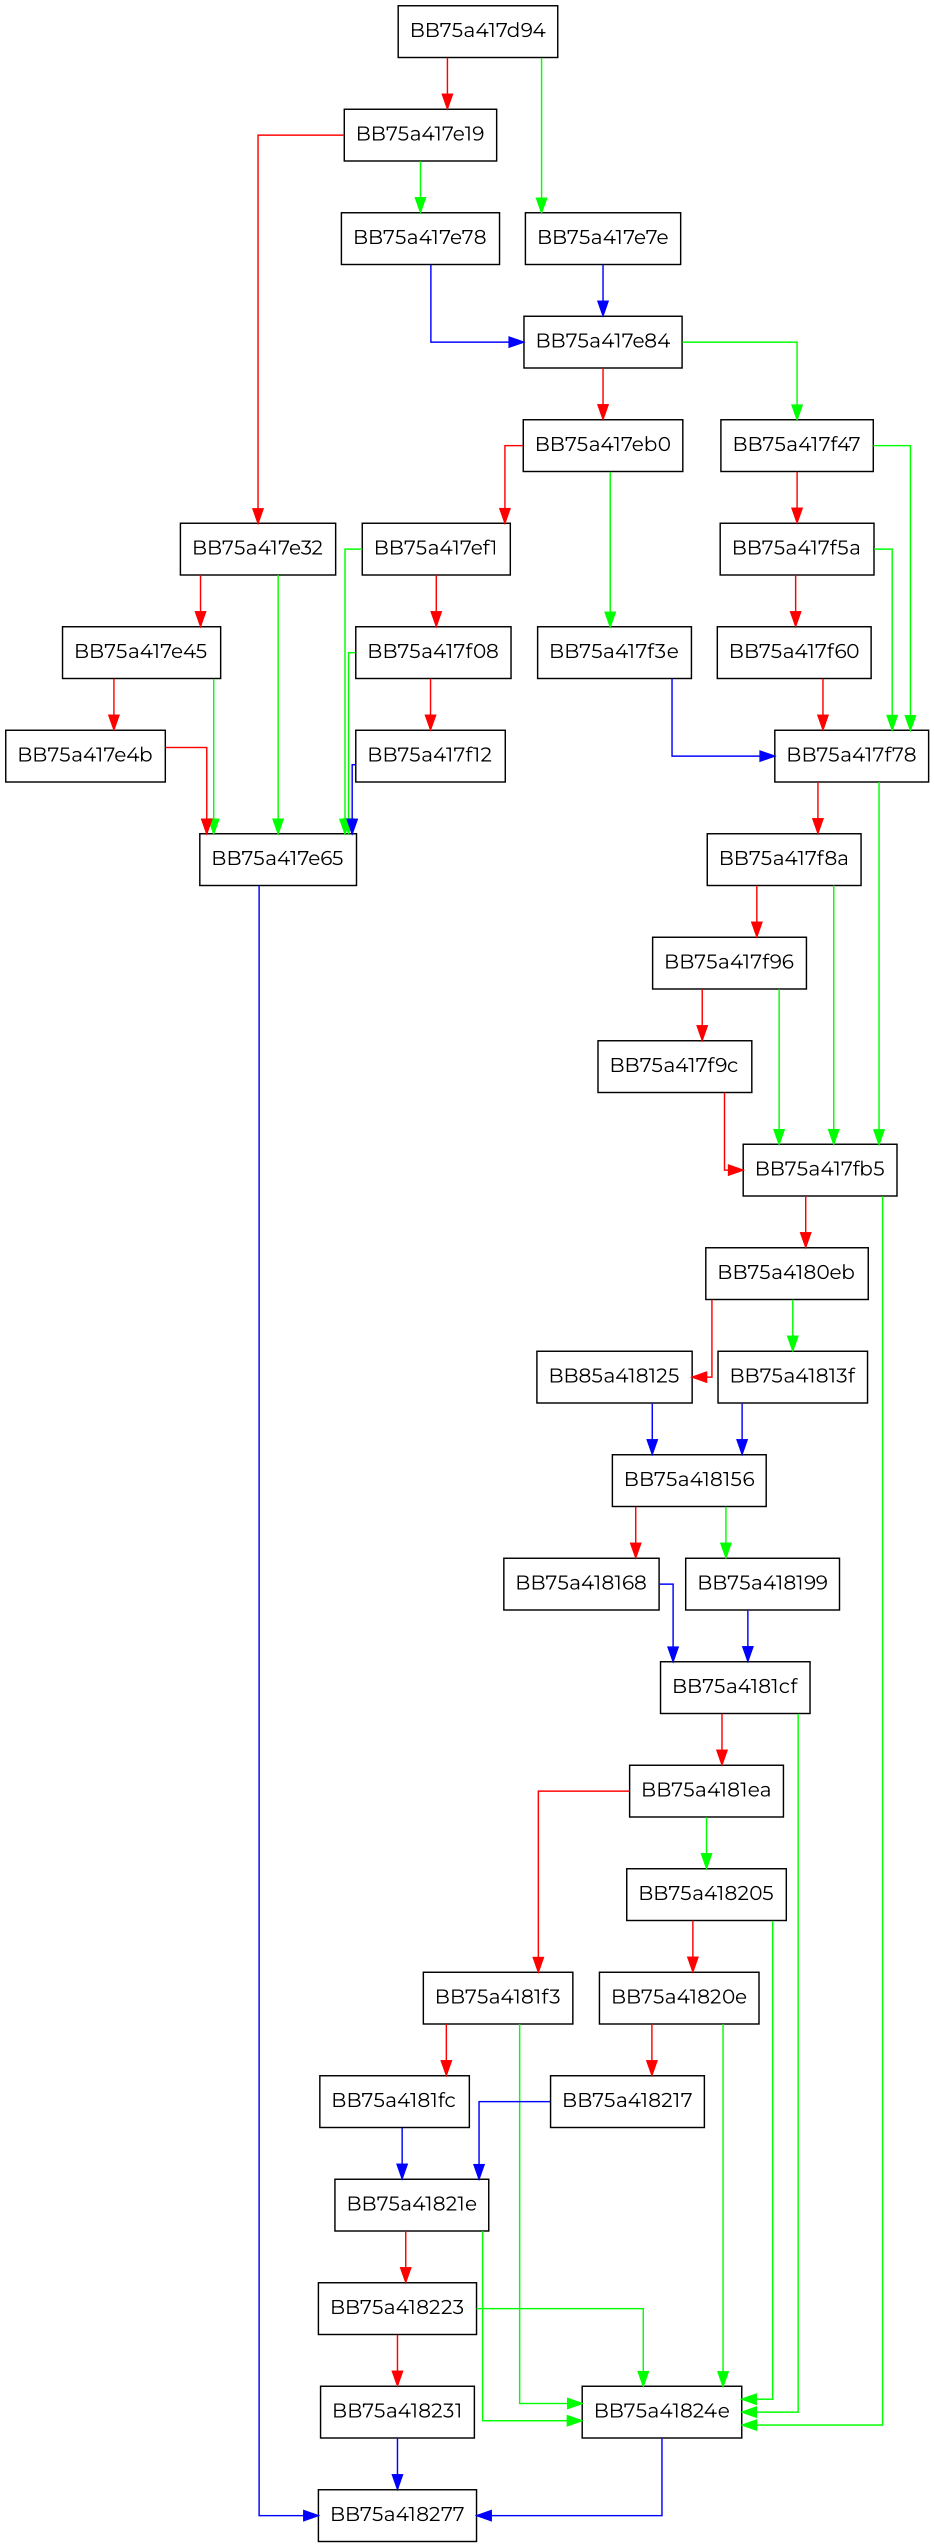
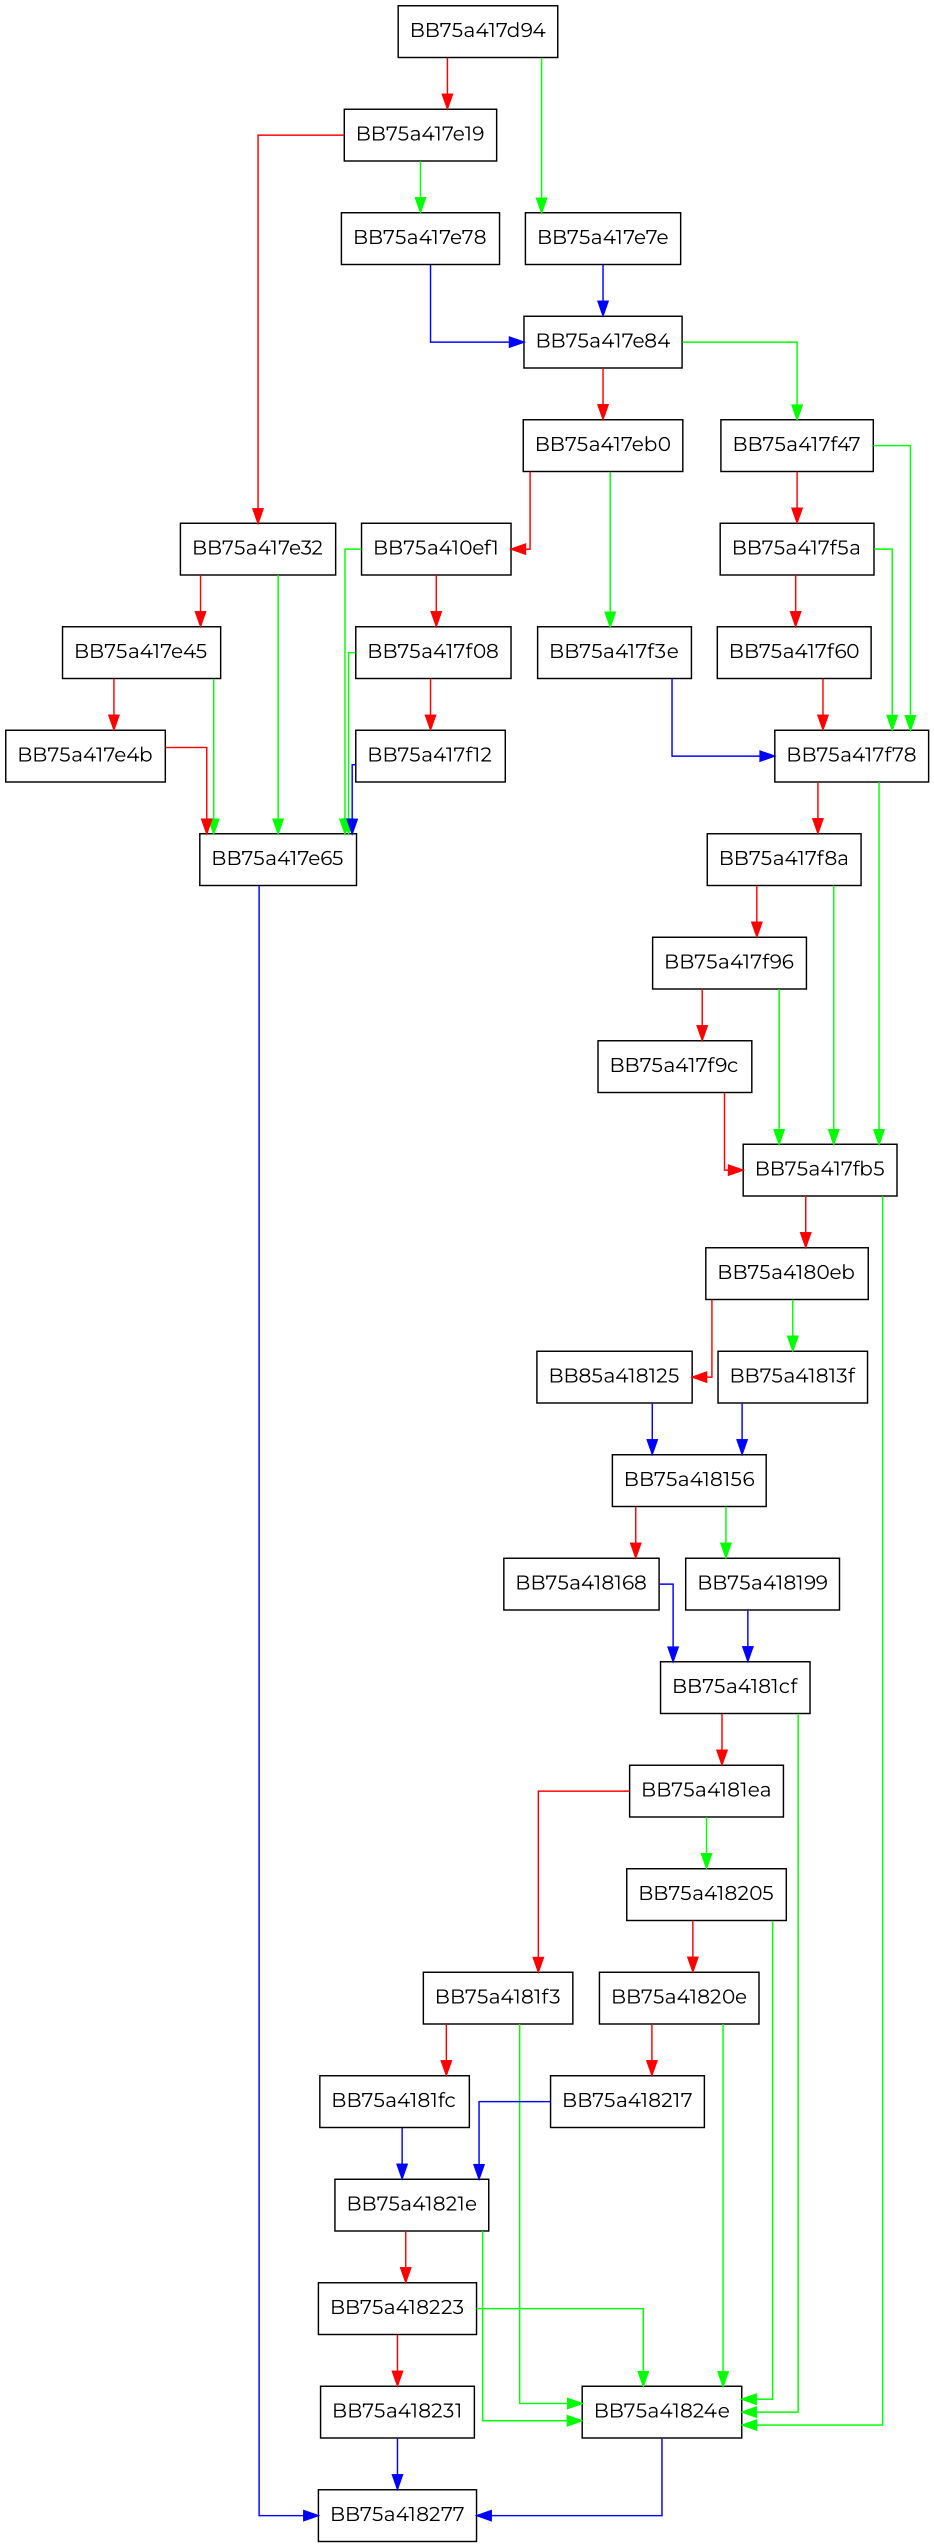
(436, 549) -> (436, 549)
